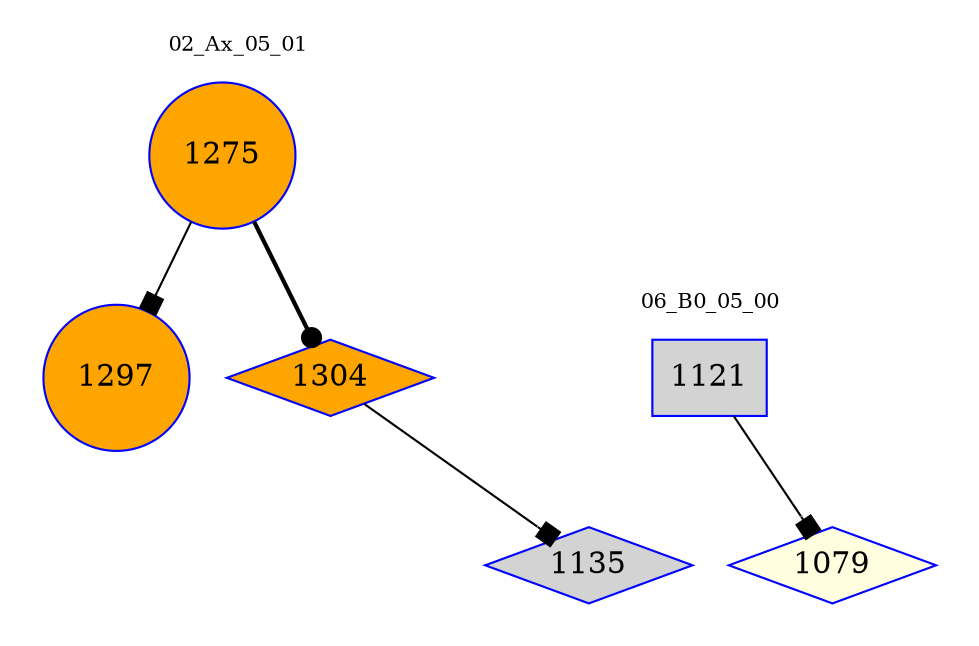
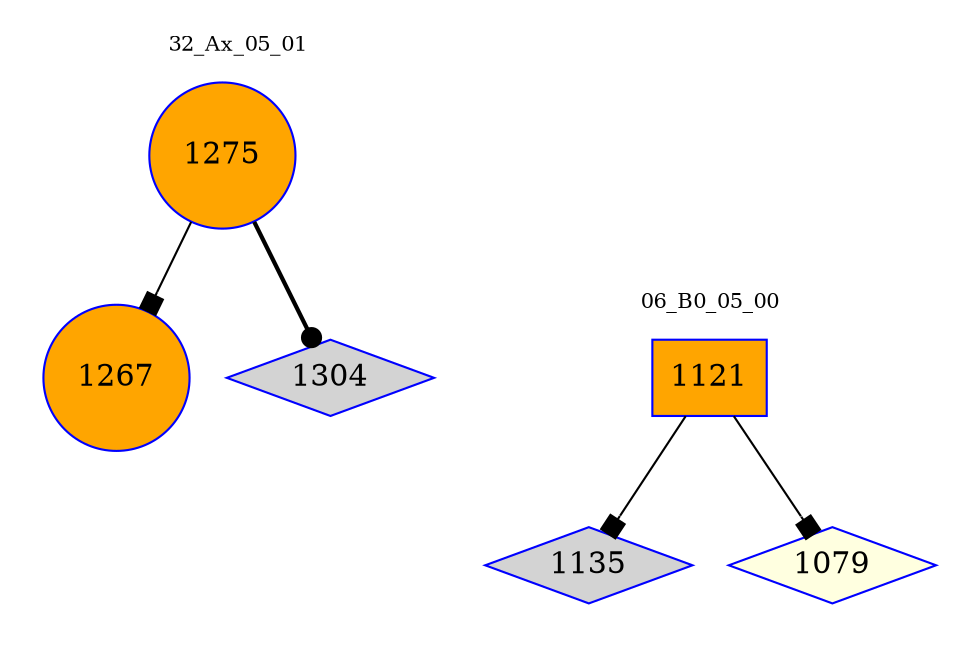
(238, 46) -> (238, 46)
(116, 378) -> (116, 378)
(330, 378) -> (330, 378)
(710, 378) -> (710, 378)
(433, 453) -> (653, 466)
